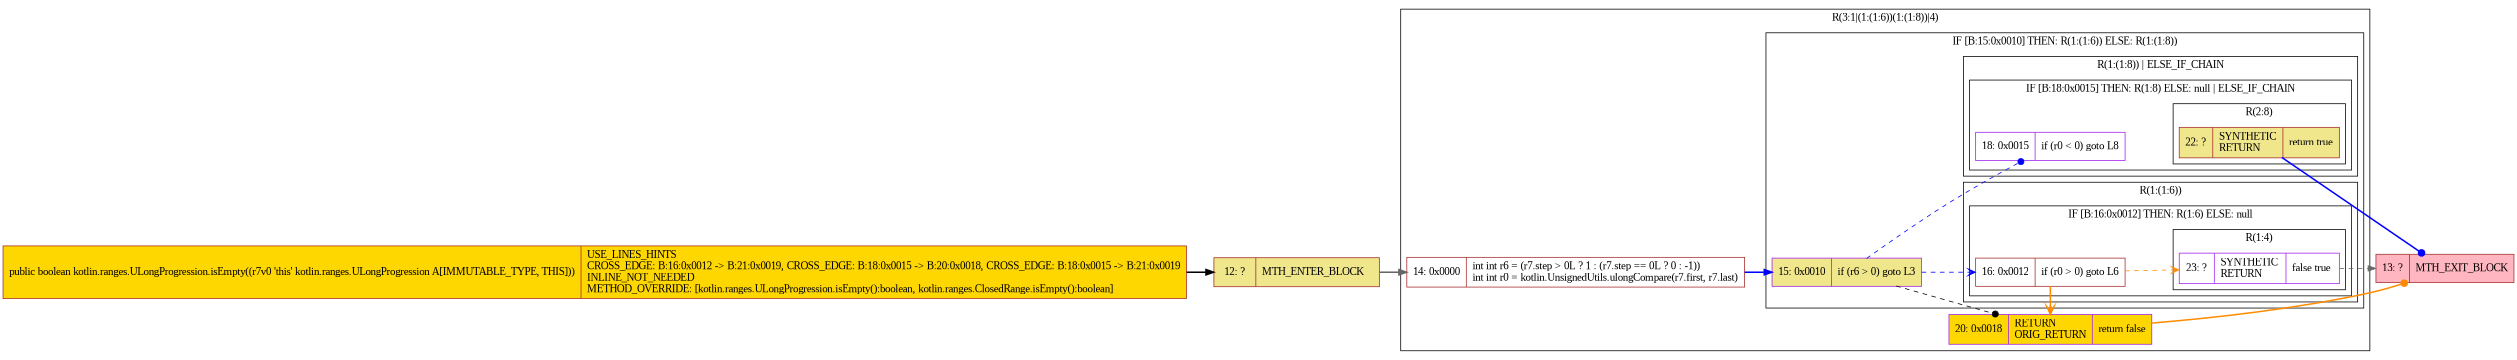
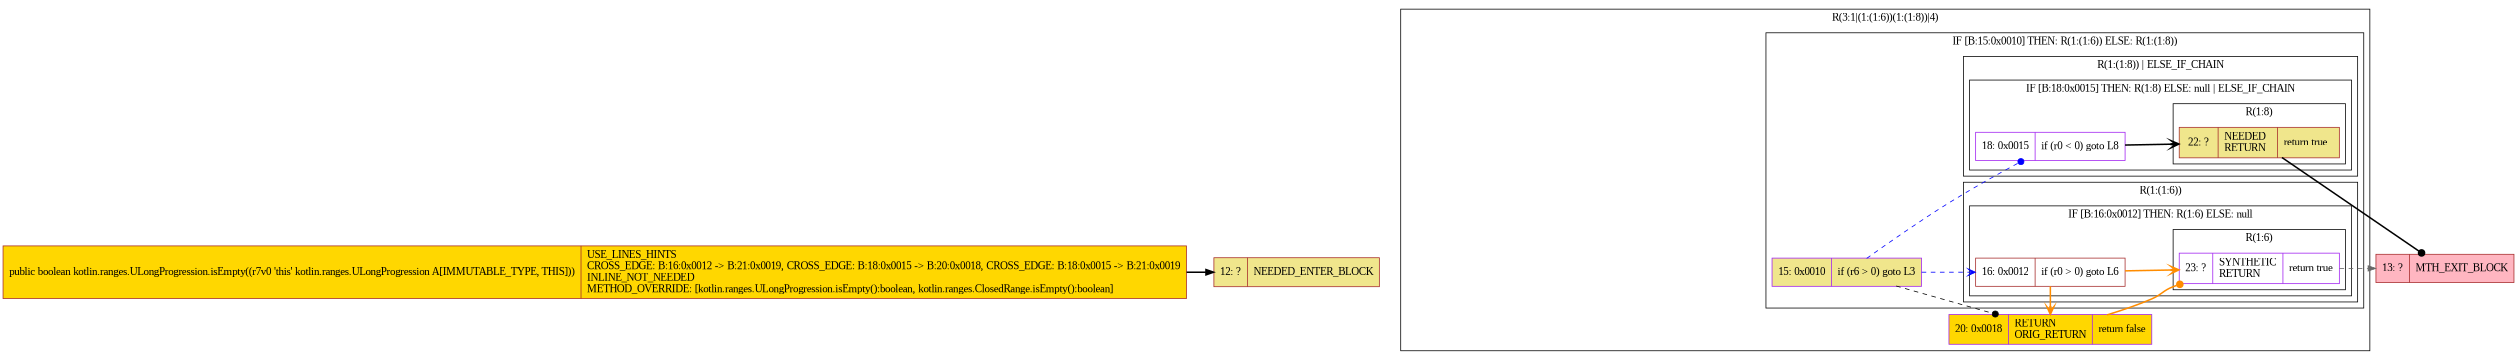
(2259, 112) -> (2259, 112)
(2248, 136) -> (2245, 136)
none -> (2148, 145)
(2344, 200) -> (2344, 200)
(2259, 238) -> (2259, 238)
(2312, 268) -> (2311, 268)
(2148, 270) -> (2148, 270)
(1313, 272) -> (1313, 272)
(1576, 272) -> none
(2246, 313) -> (2143, 303)
